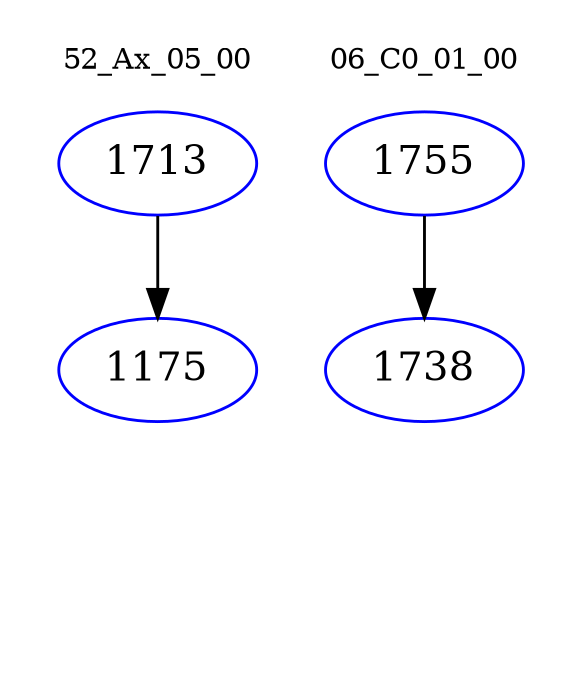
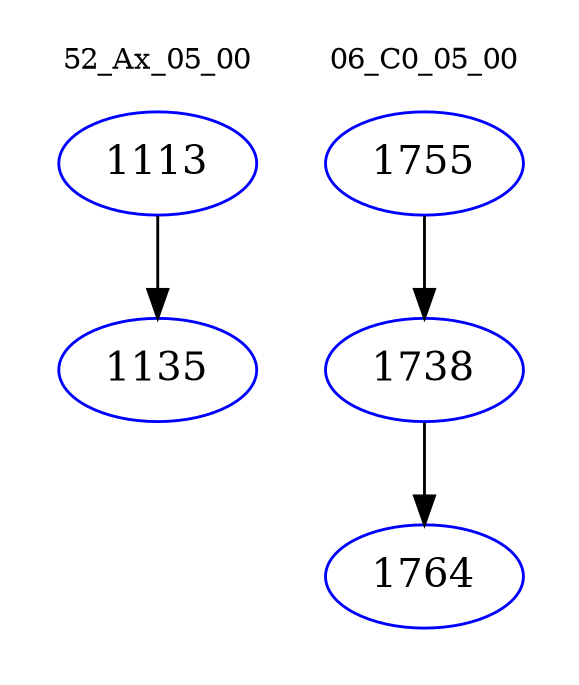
(424, 62) -> (424, 62)
(158, 163) -> (158, 163)
(158, 370) -> (158, 370)
none -> (424, 576)
